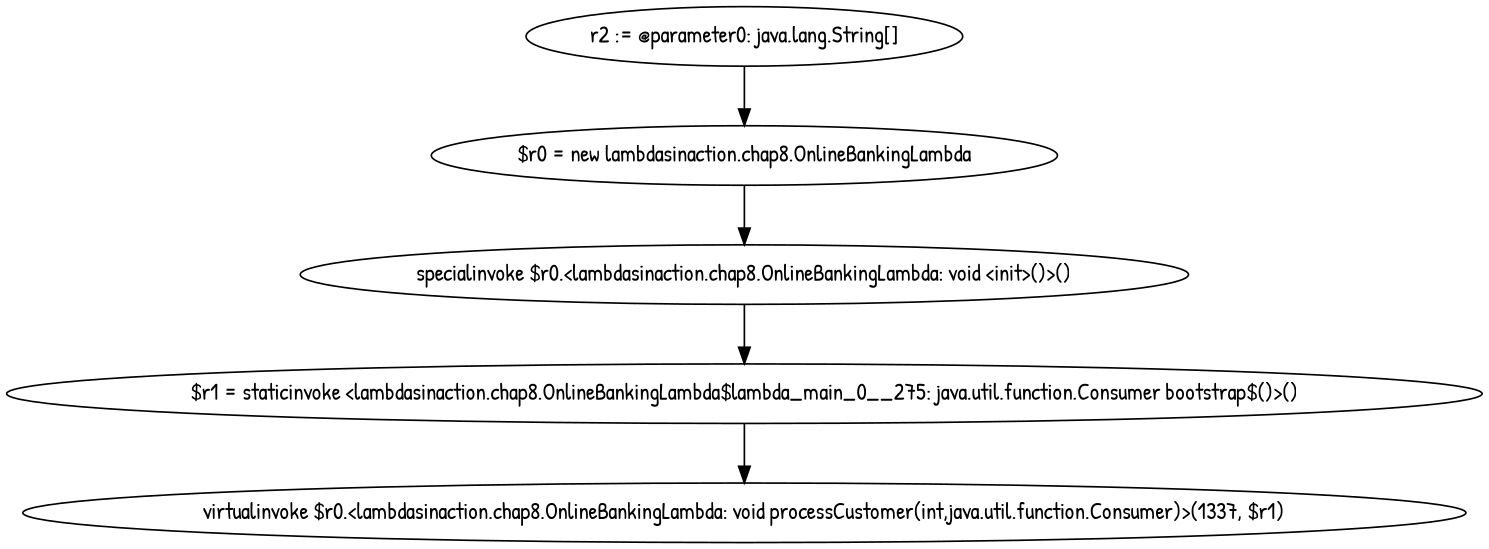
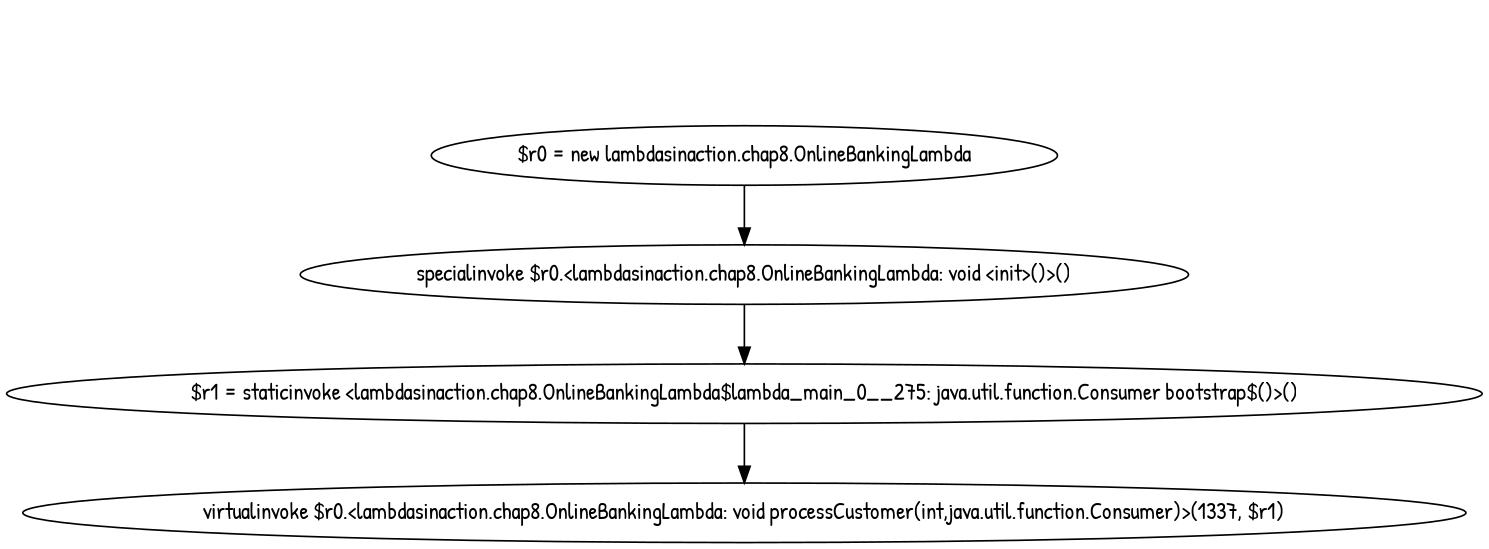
(744, 36) -> none
